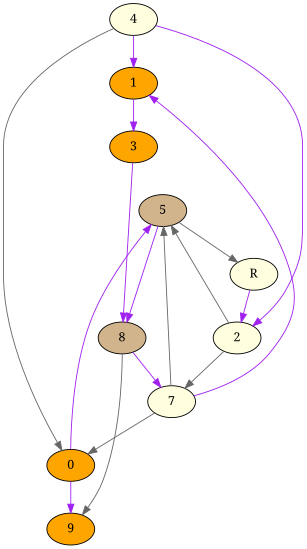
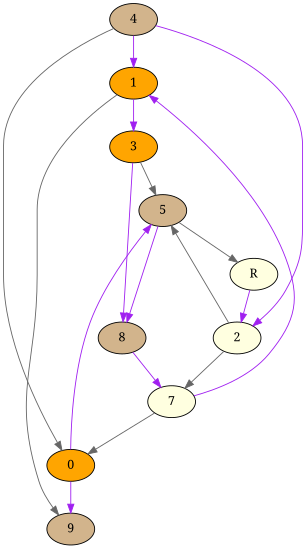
(134, 19) -> (134, 19)
(167, 311) -> (146, 175)
(116, 429) -> (37, 289)
(71, 529) -> (71, 529)
